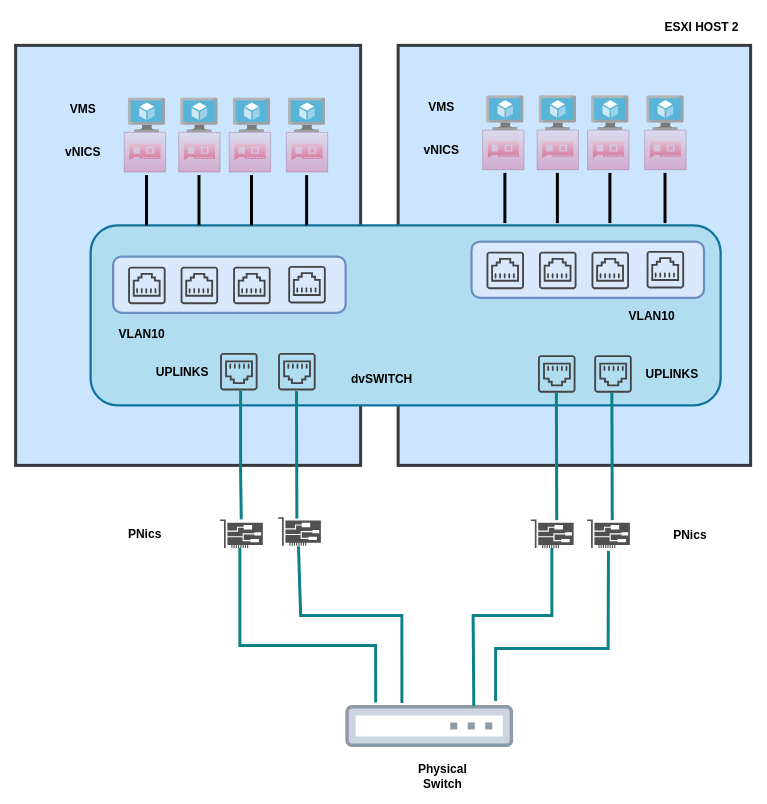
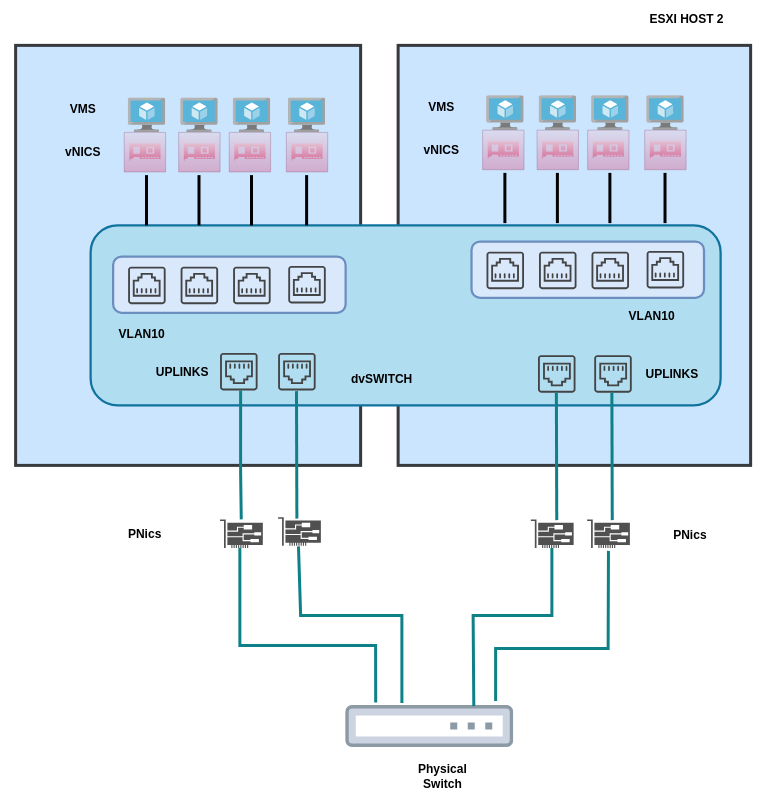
(702, 27) -> (687, 19)
